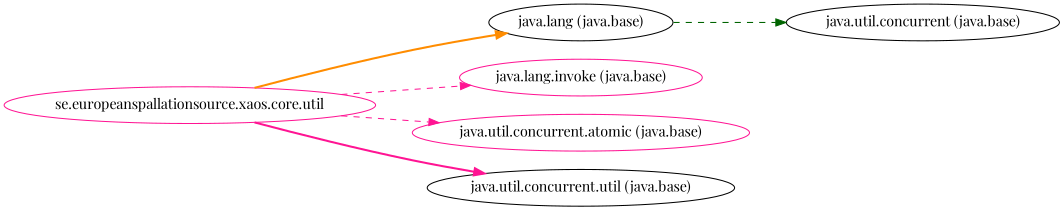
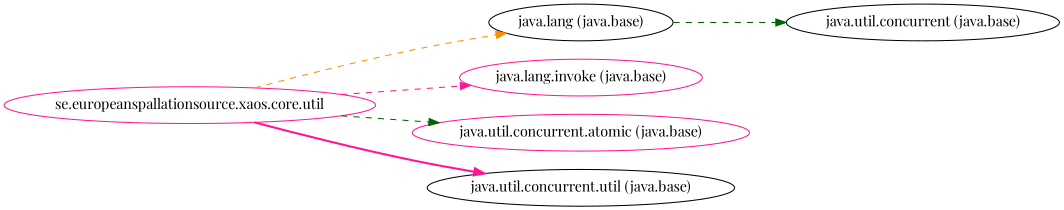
(375, 58) -> (375, 58)
(385, 119) -> (385, 119)
